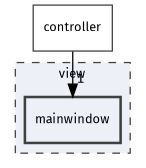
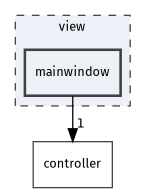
(73, 70) -> (73, 114)
